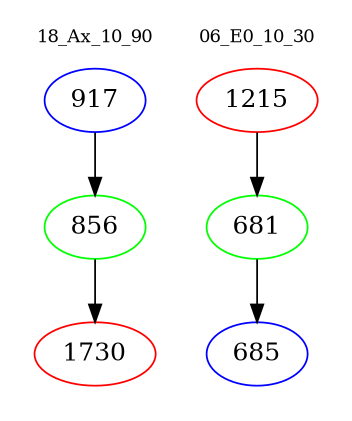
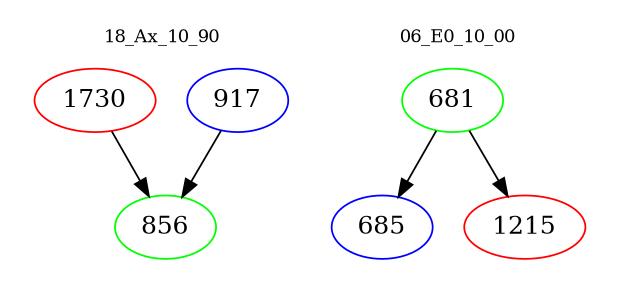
(257, 38) -> (458, 38)
(257, 155) -> (484, 156)
(95, 282) -> (126, 156)
